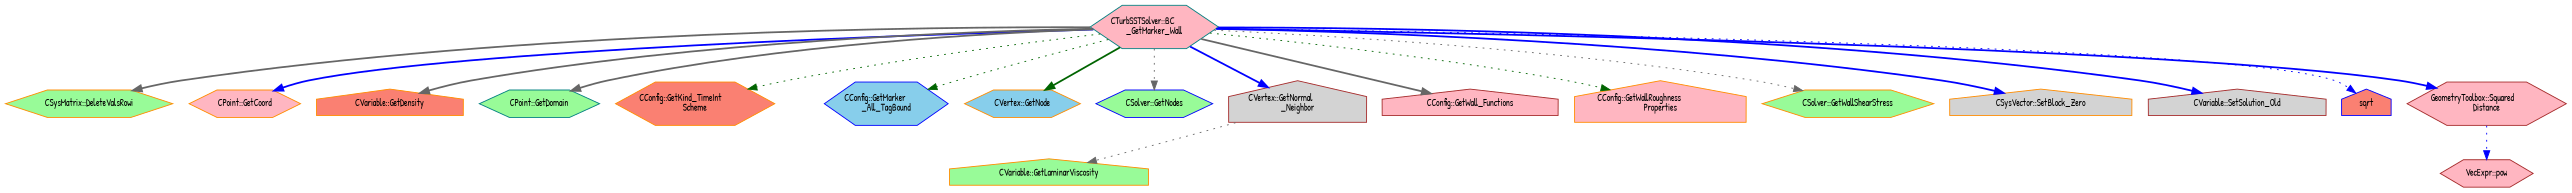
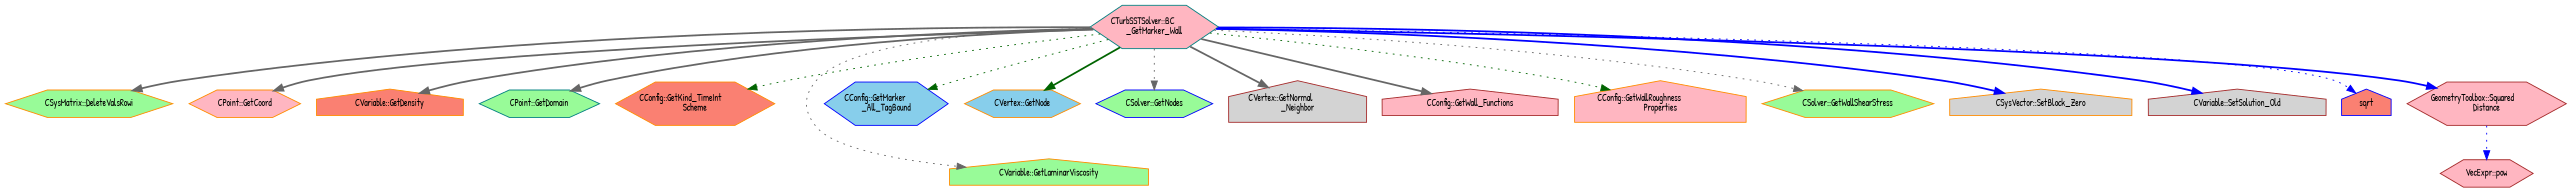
(687, 46) -> (687, 46)
(1225, 65) -> (1225, 65)
(1166, 142) -> (853, 59)
